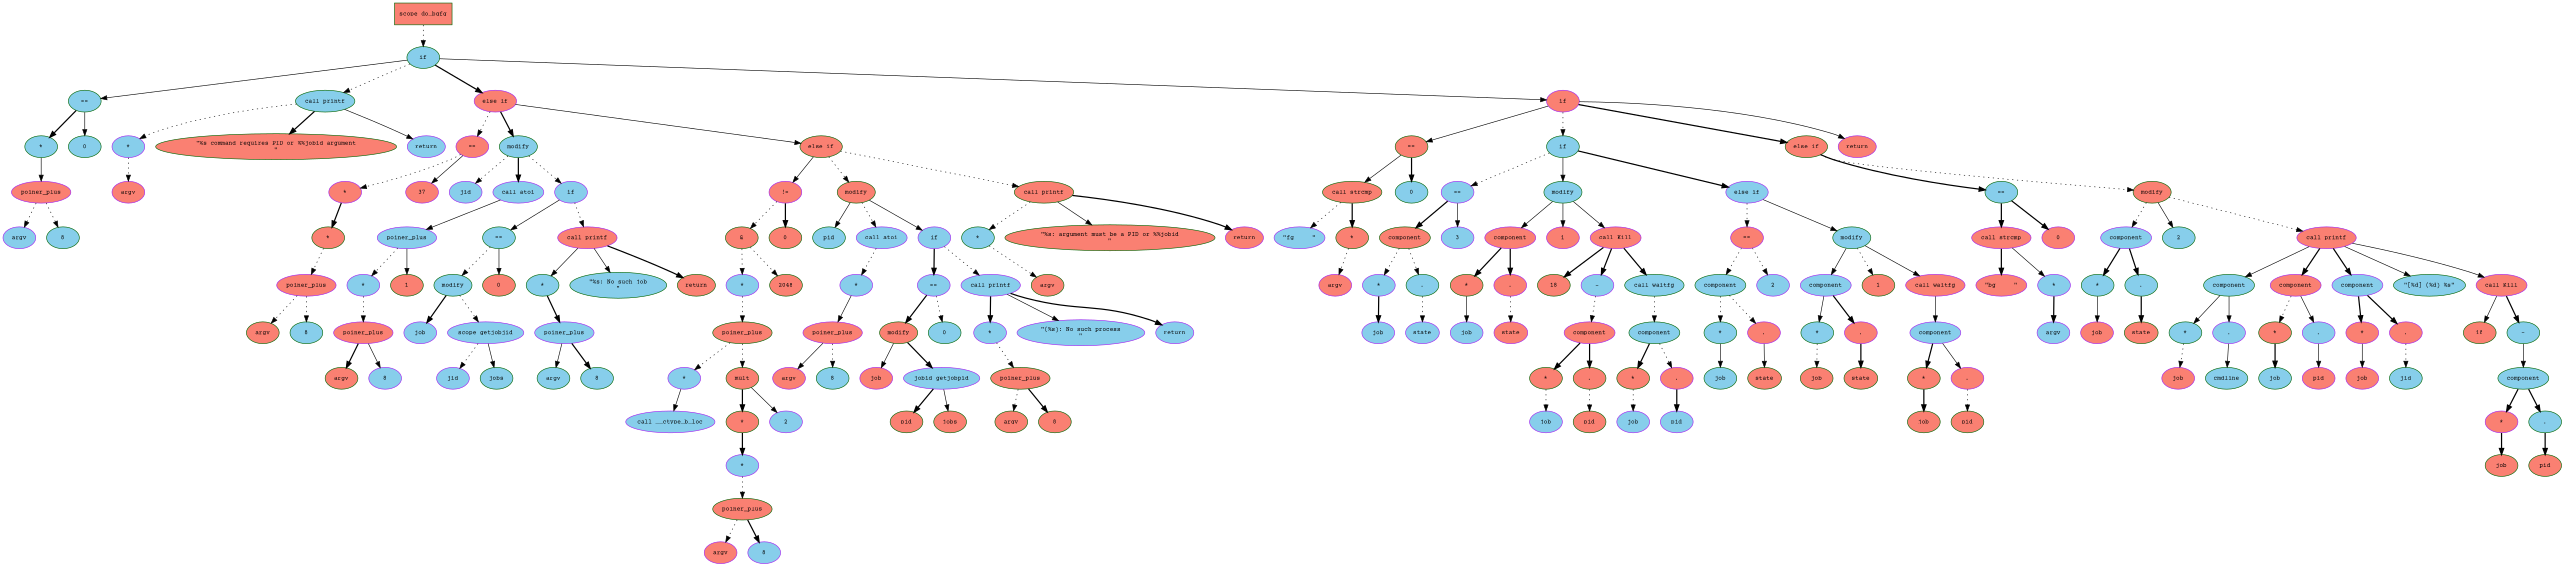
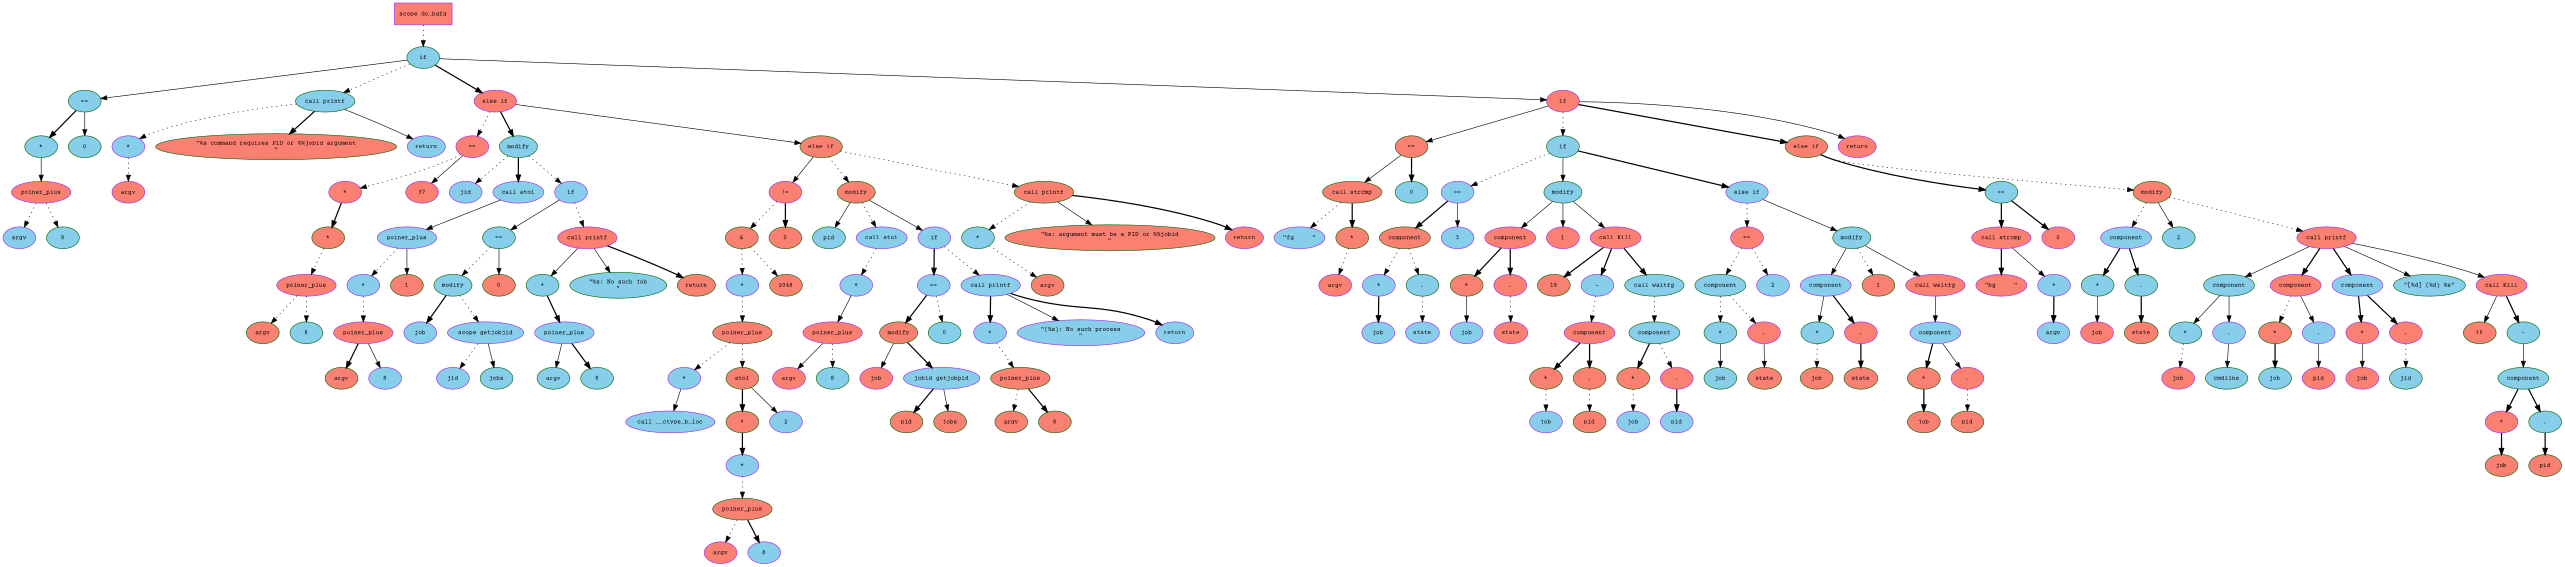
(423, 14) -> (423, 14)
(742, 378) -> (742, 378)
